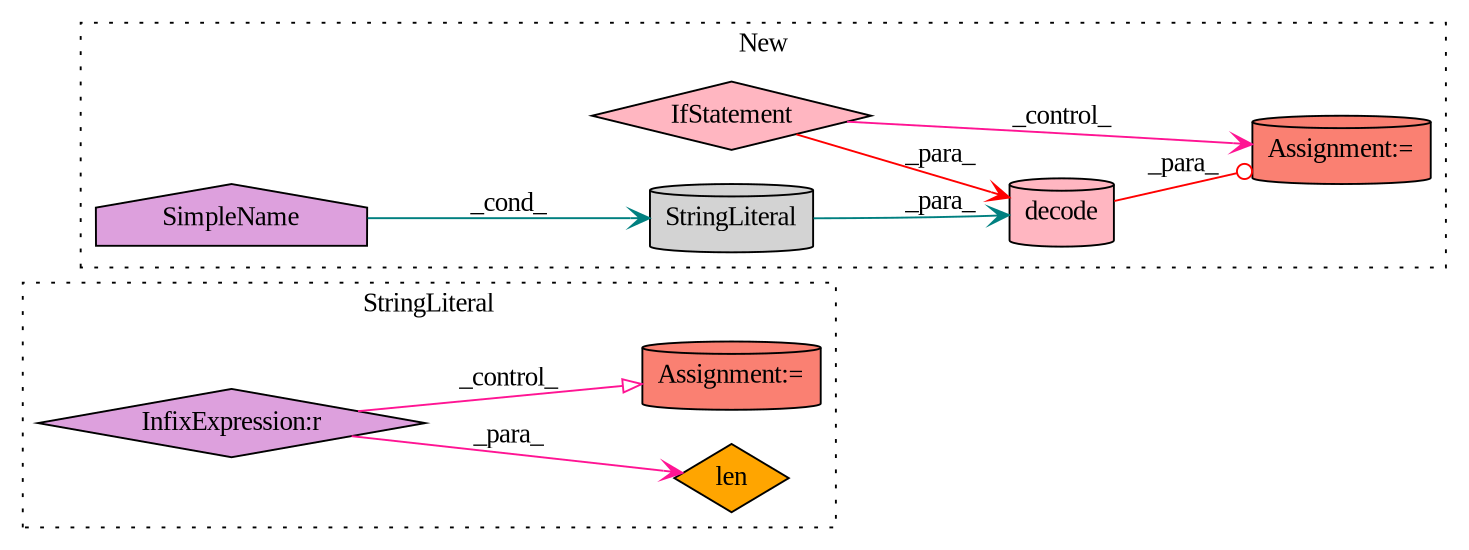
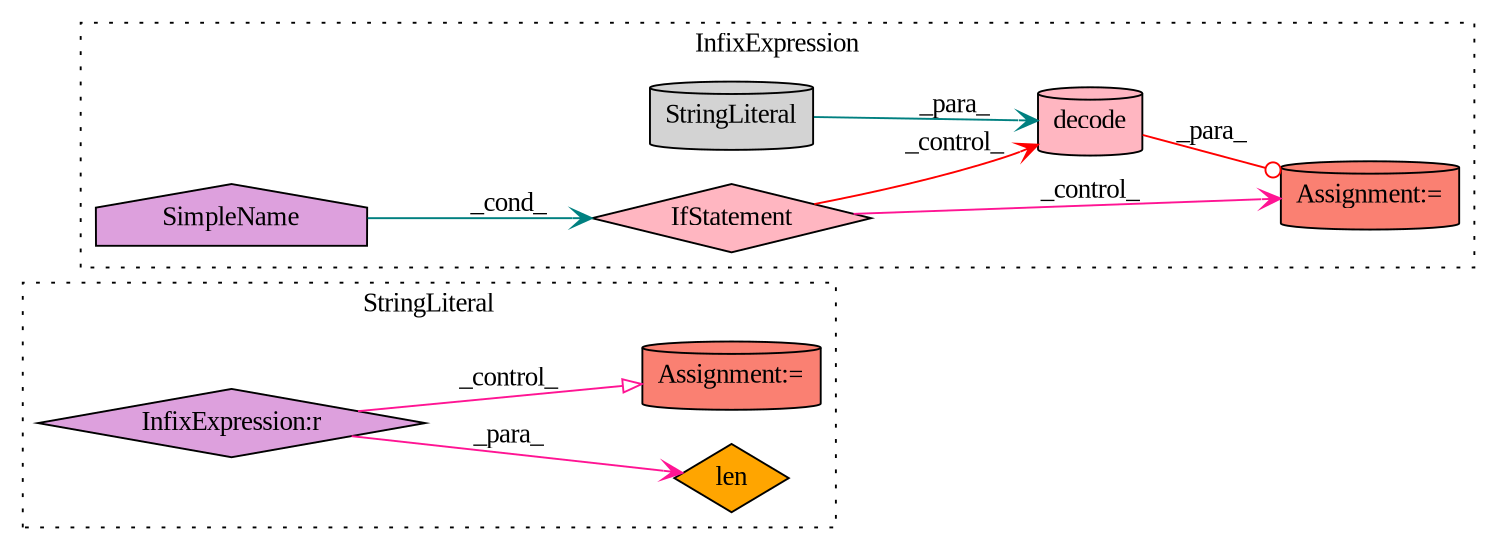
(763, 45) -> (778, 45)
(940, 155) -> (955, 143)
(499, 218) -> (470, 218)
